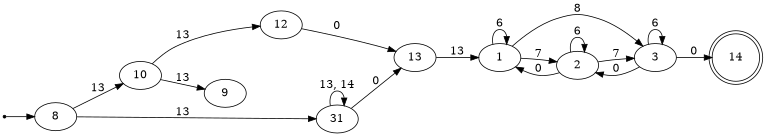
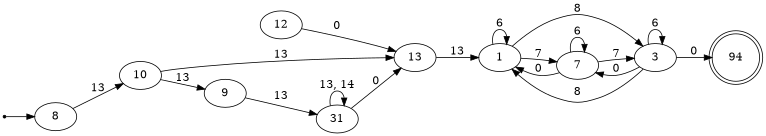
(199, 38) -> (273, 61)
(736, 58) -> (736, 58)
(578, 65) -> (578, 65)
none -> (582, 102)
(193, 118) -> (277, 105)
